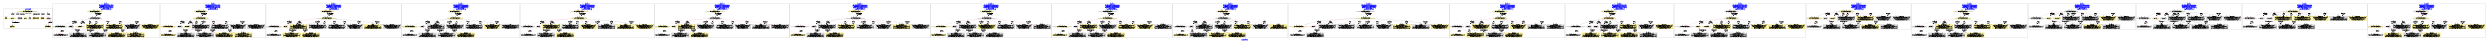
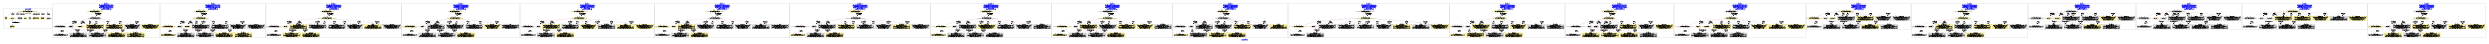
(48, 27) -> none
